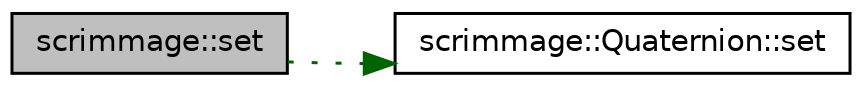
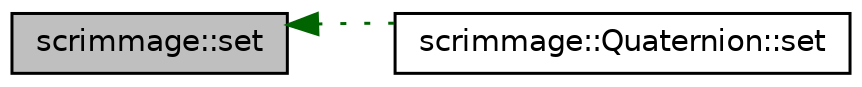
(326, 63) -> (356, 23)
